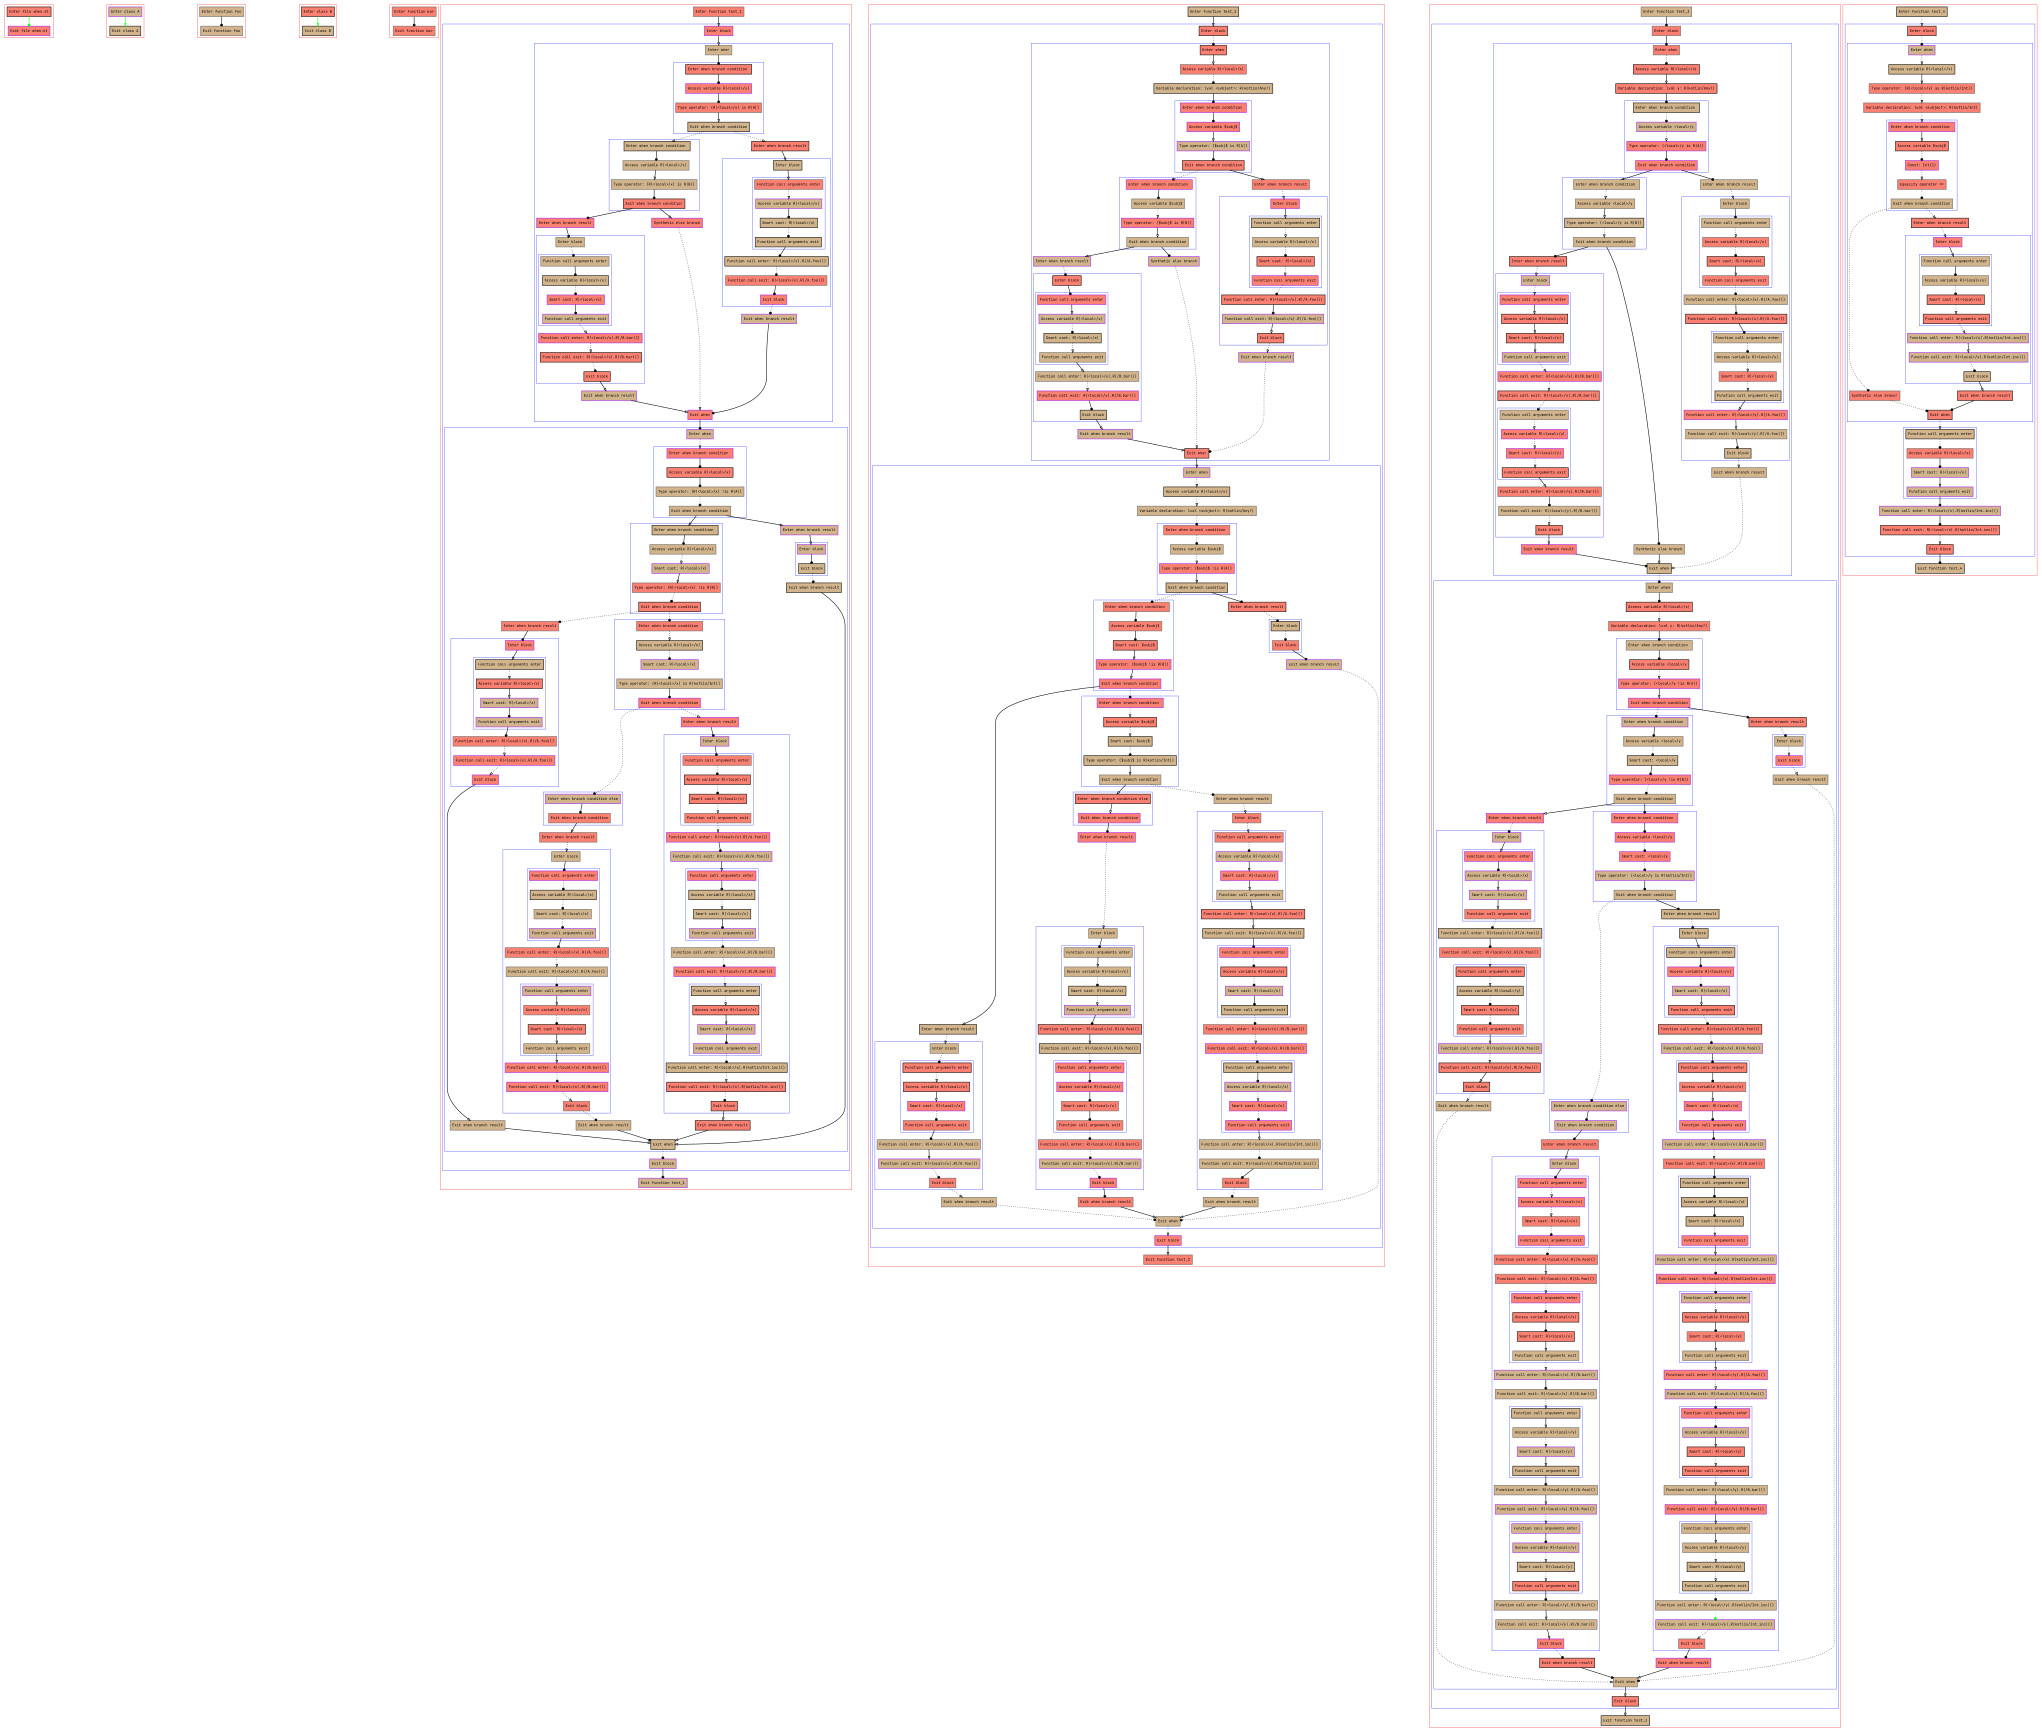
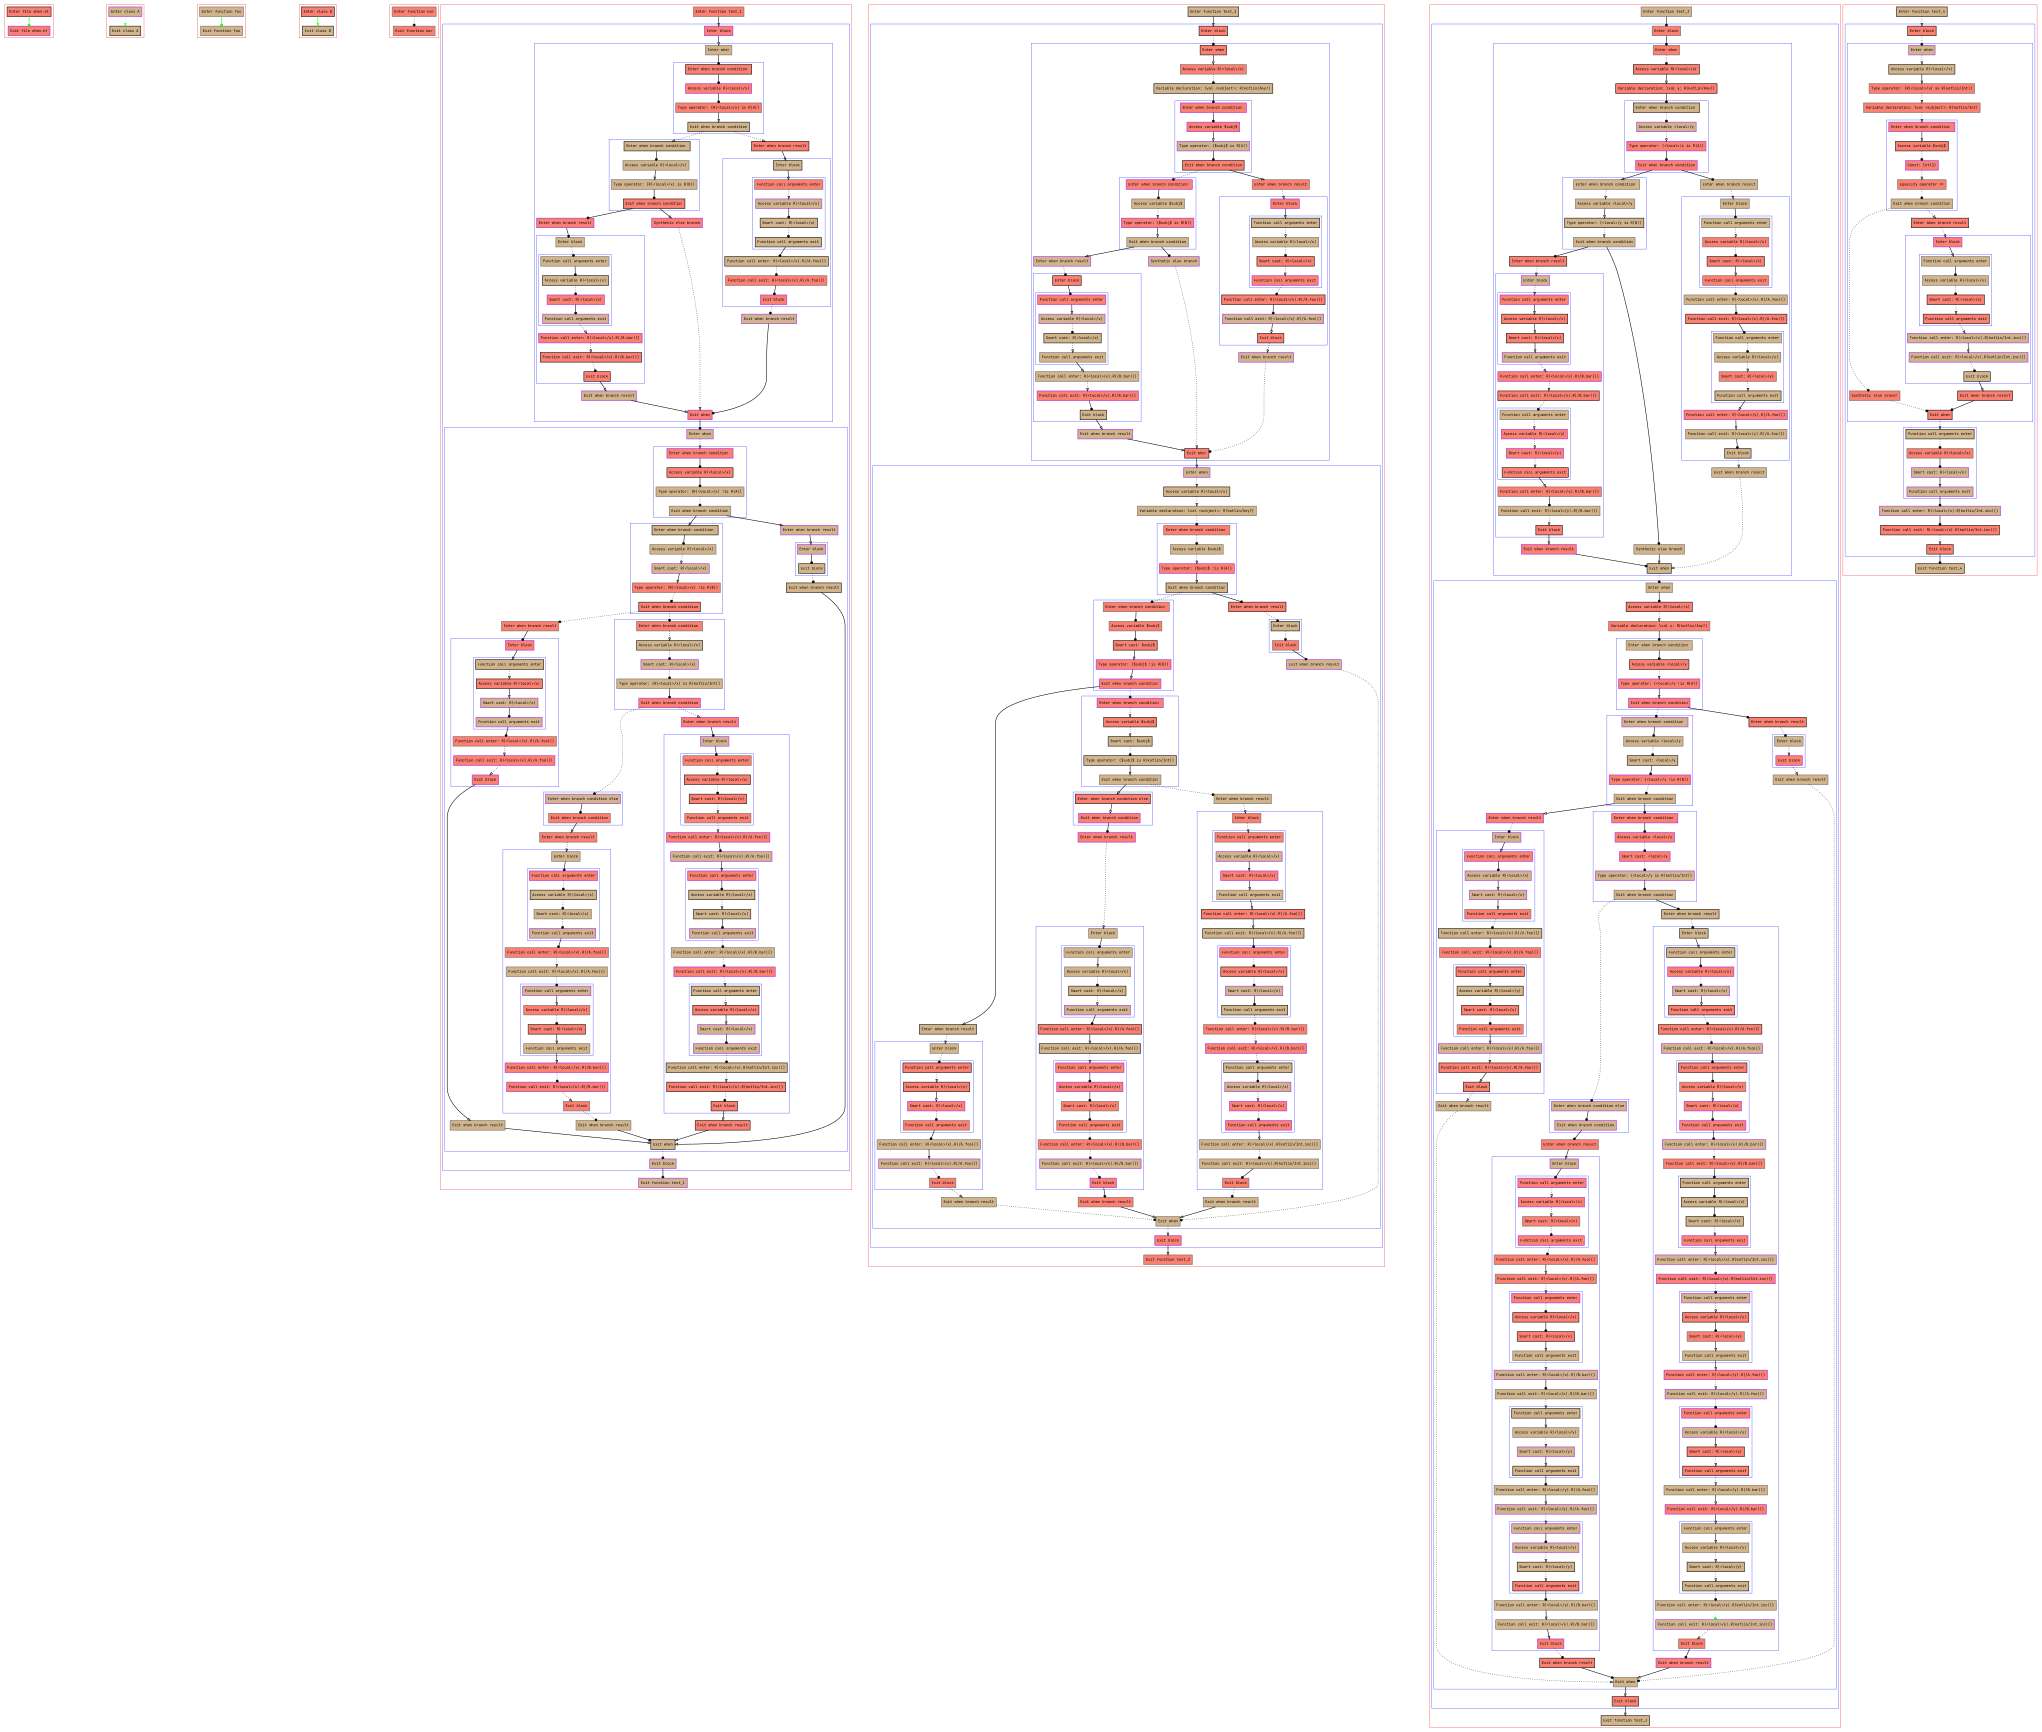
(125, 20) -> (125, 20)
(222, 20) -> (222, 20)
(414, 20) -> (414, 20)
